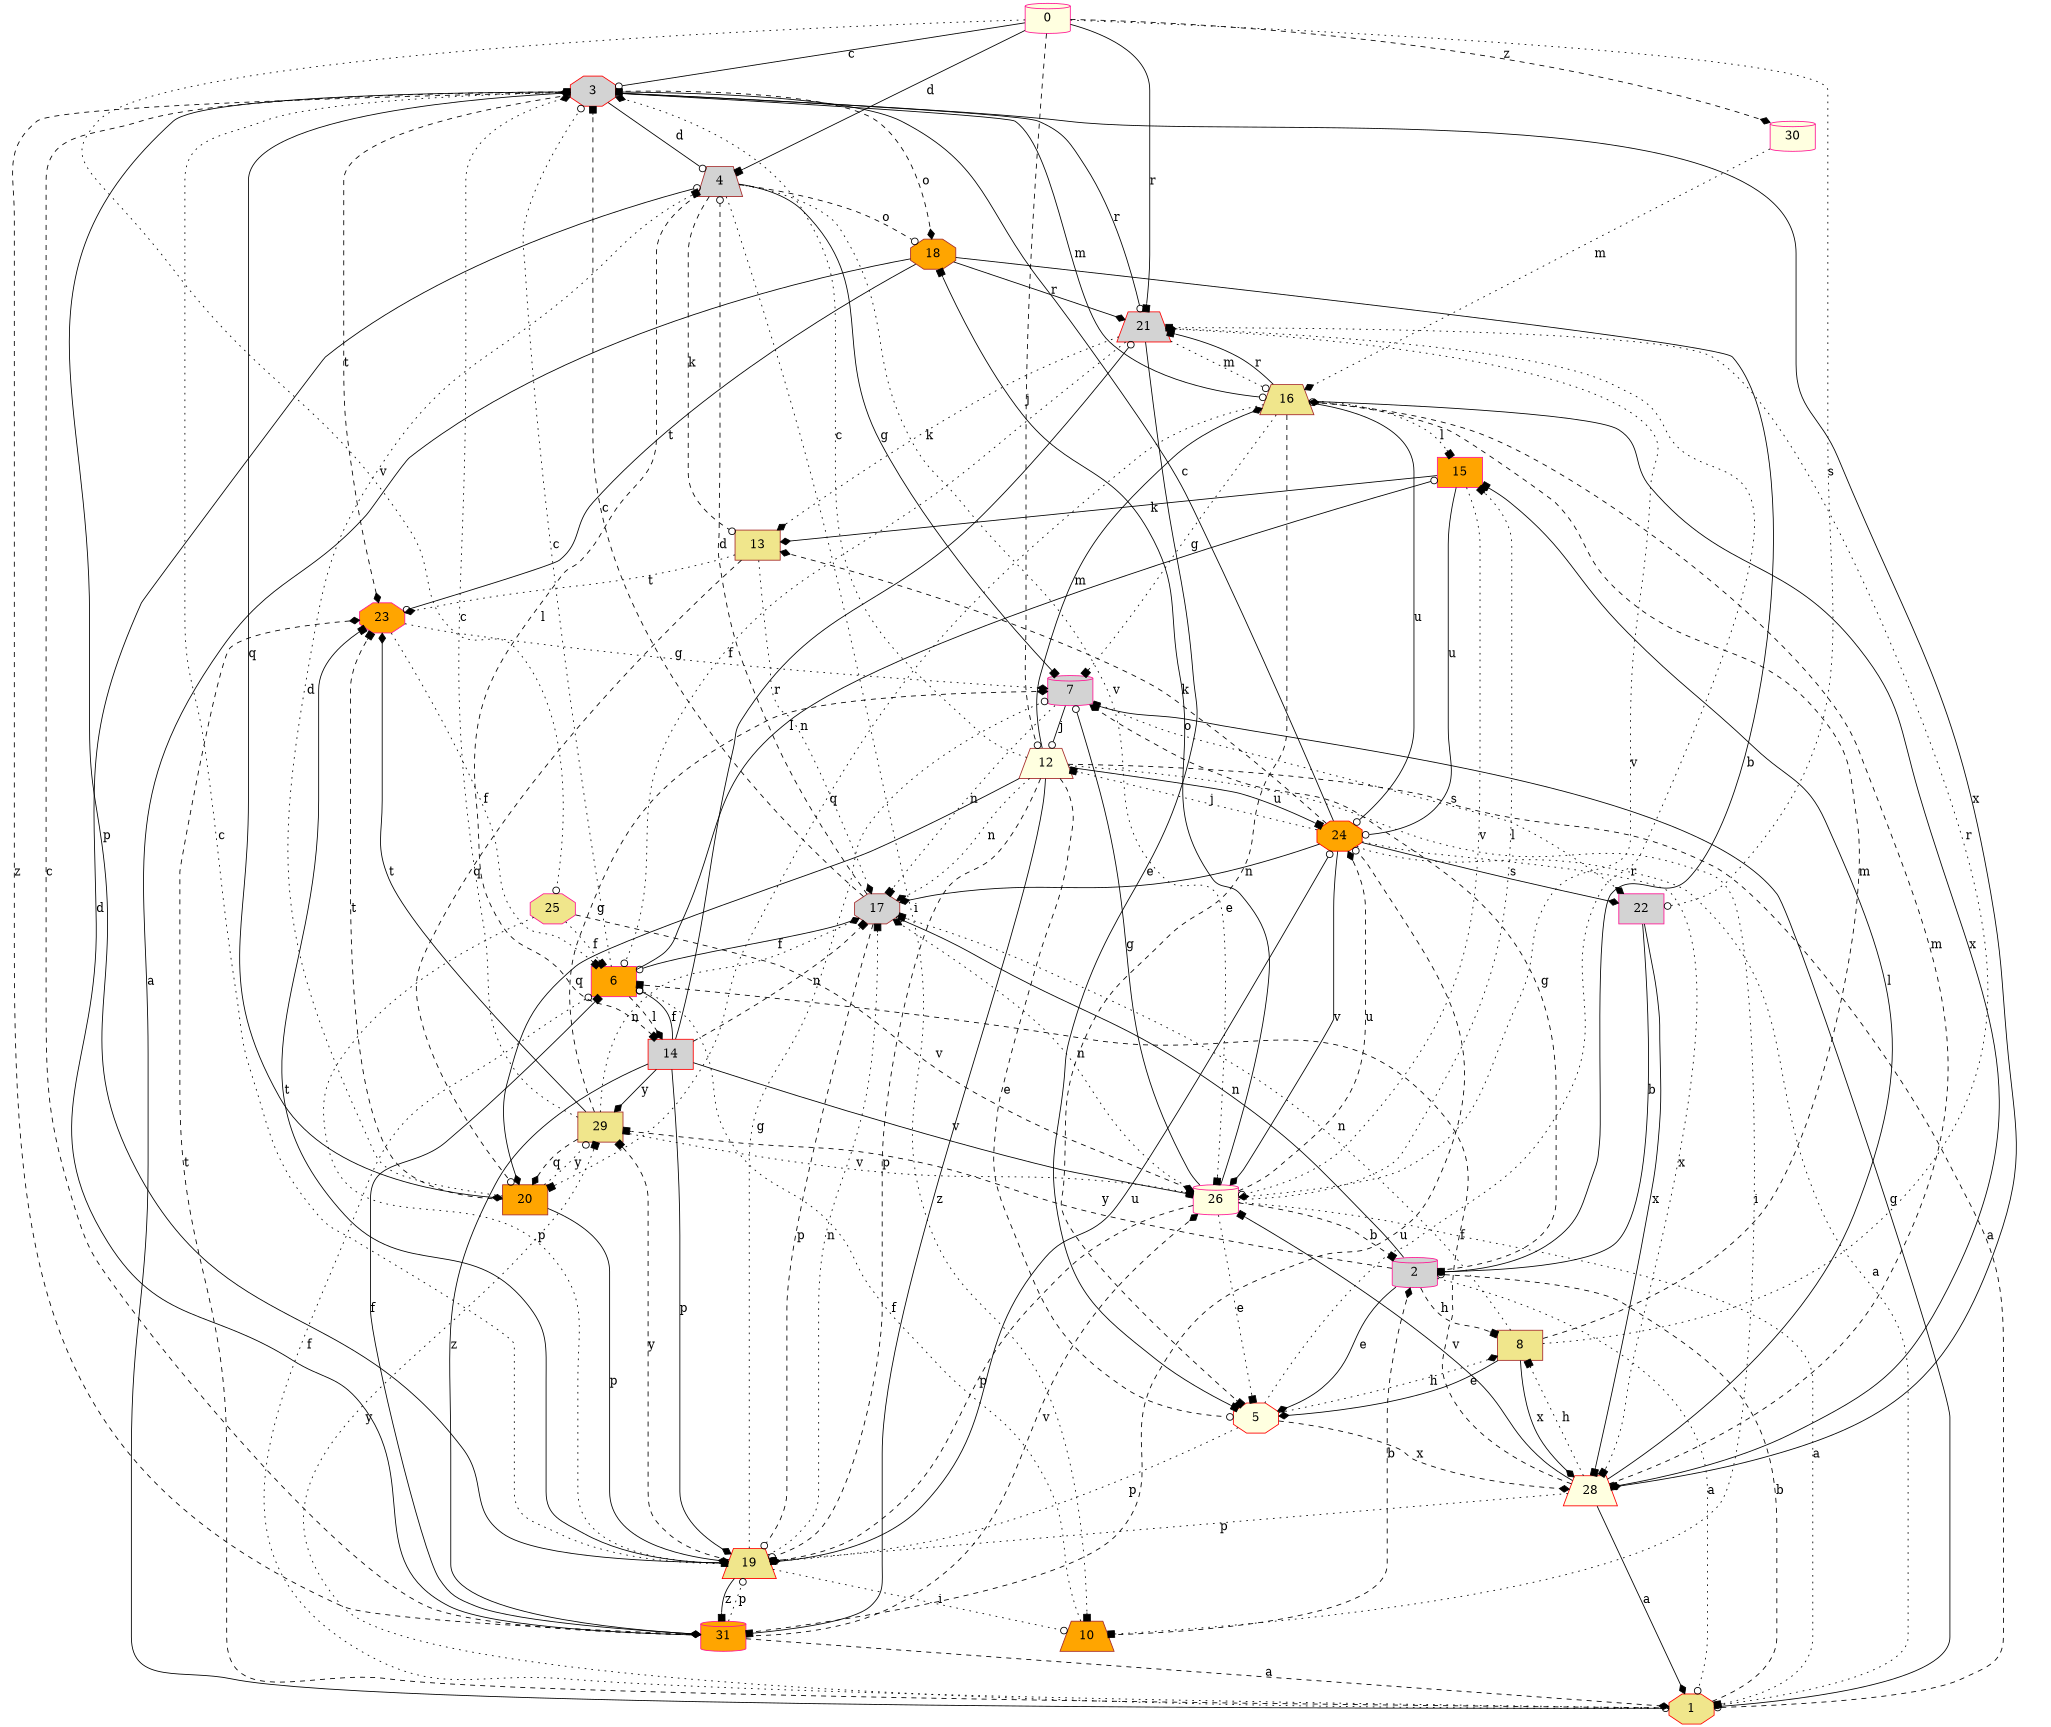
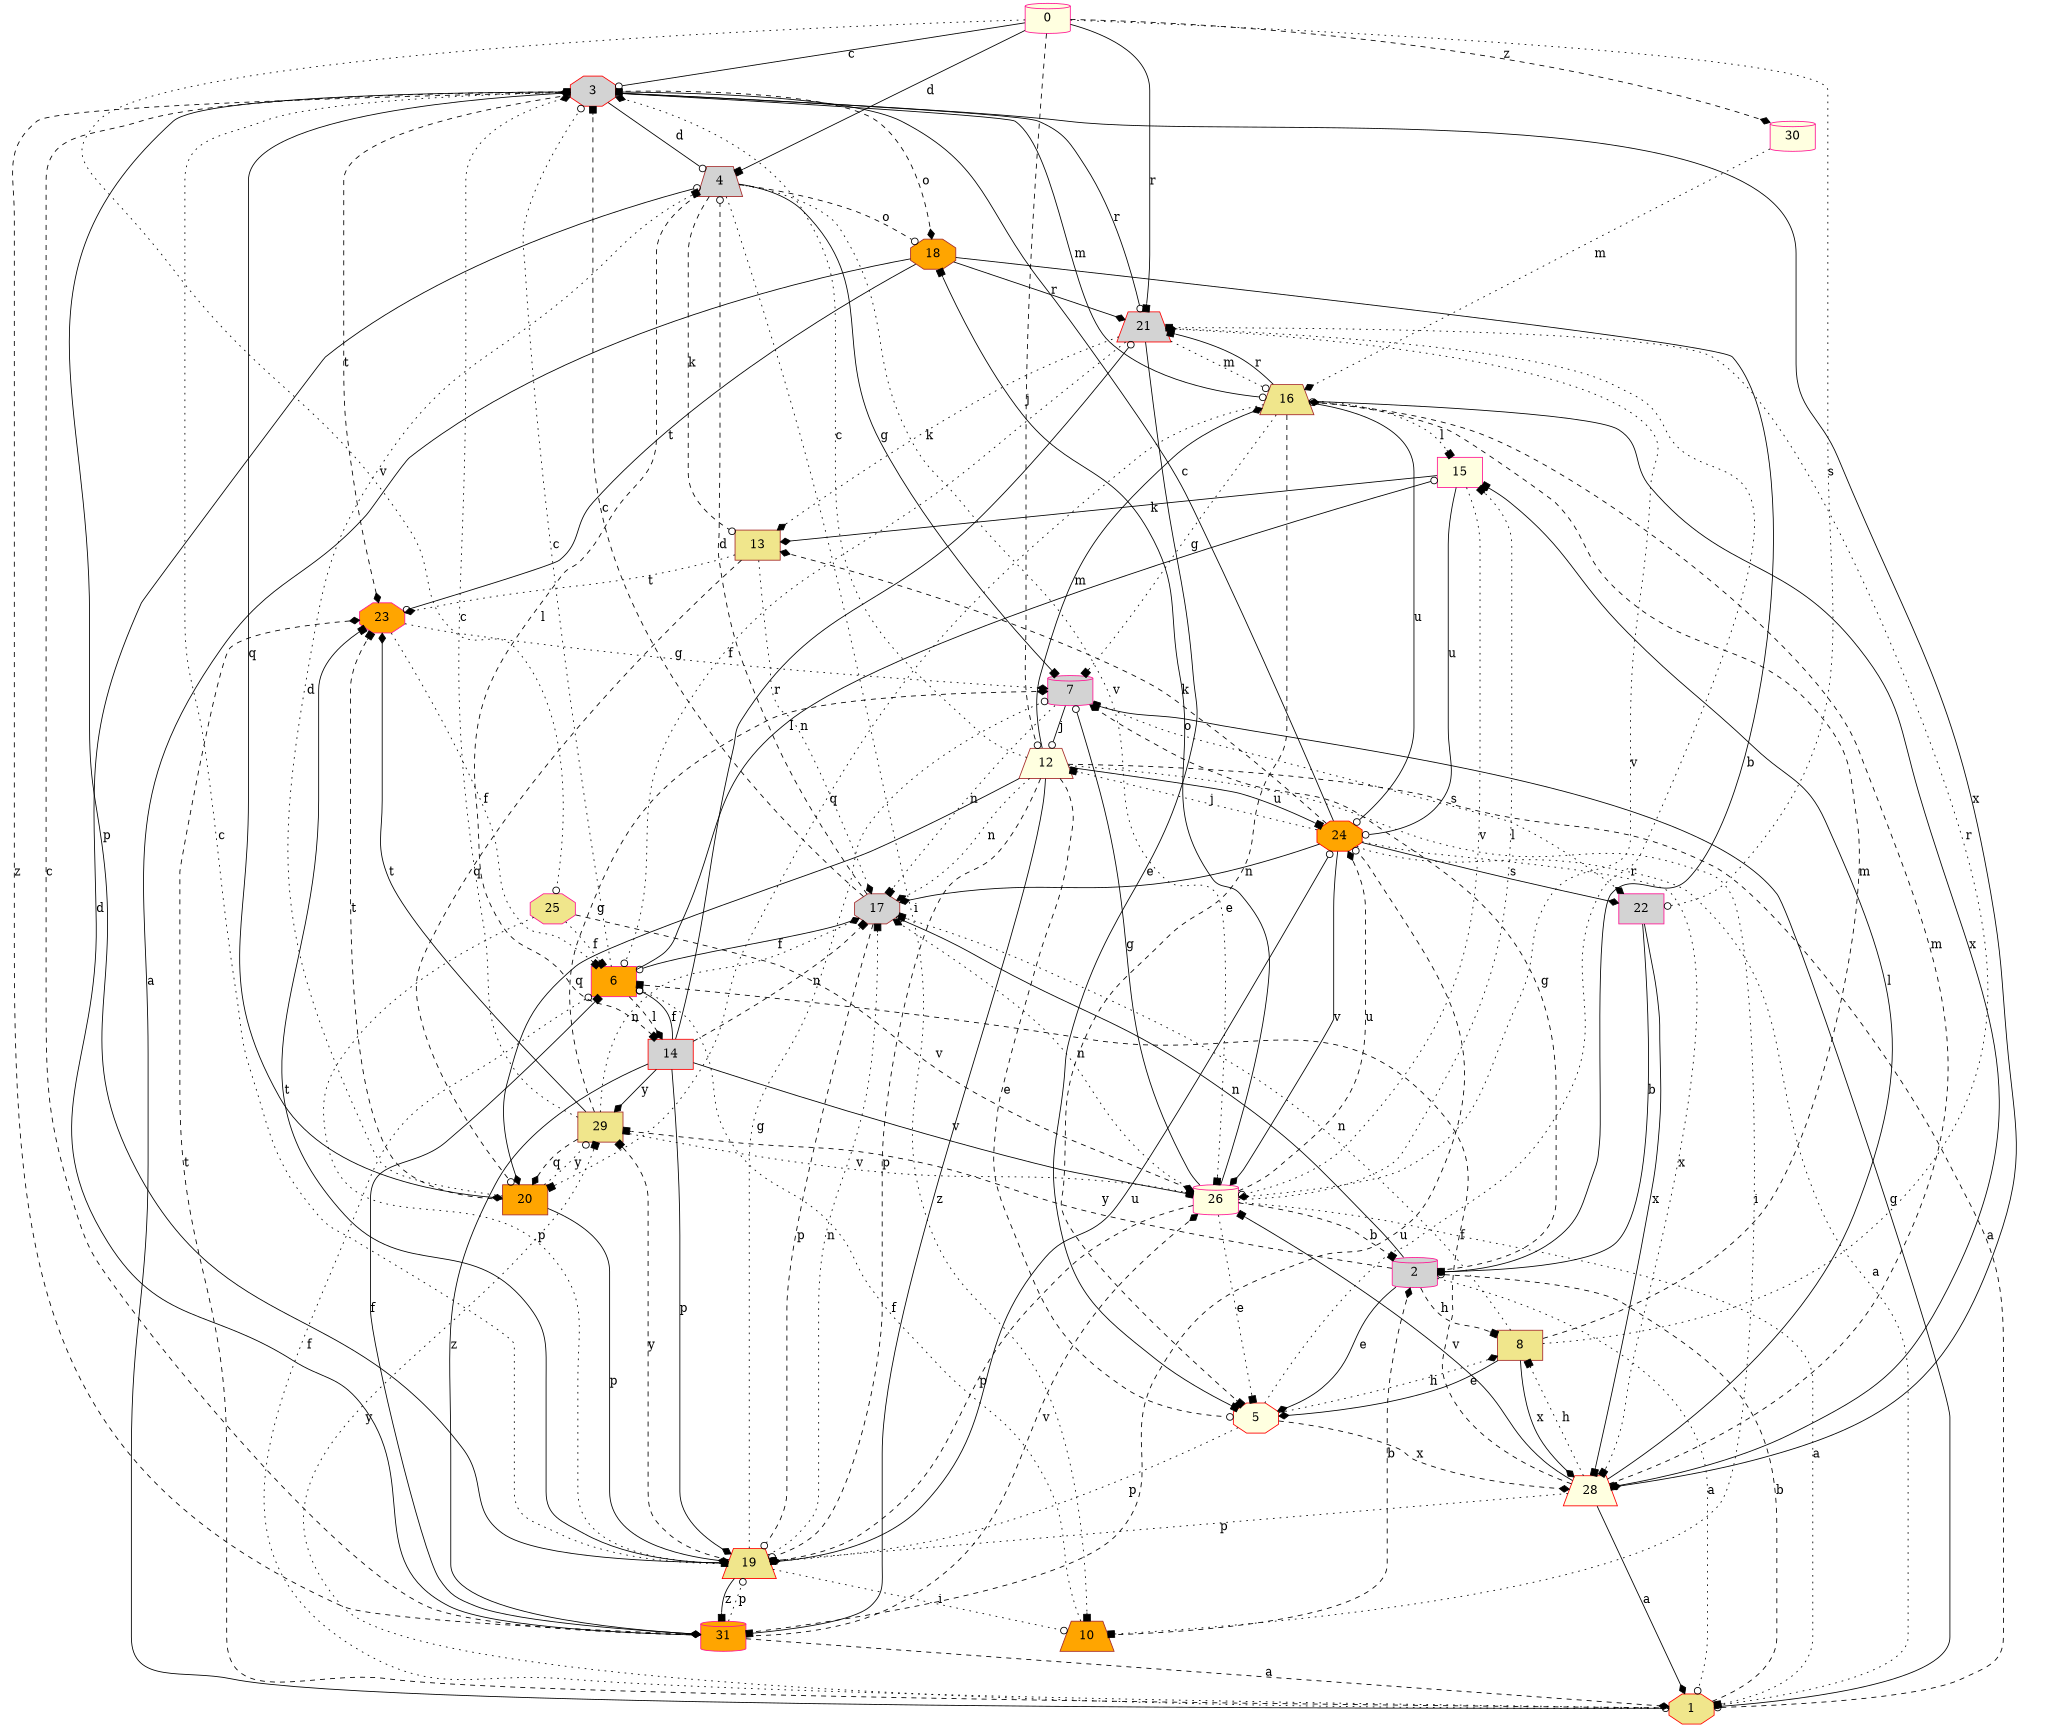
(1460, 472) -> (1460, 472)
